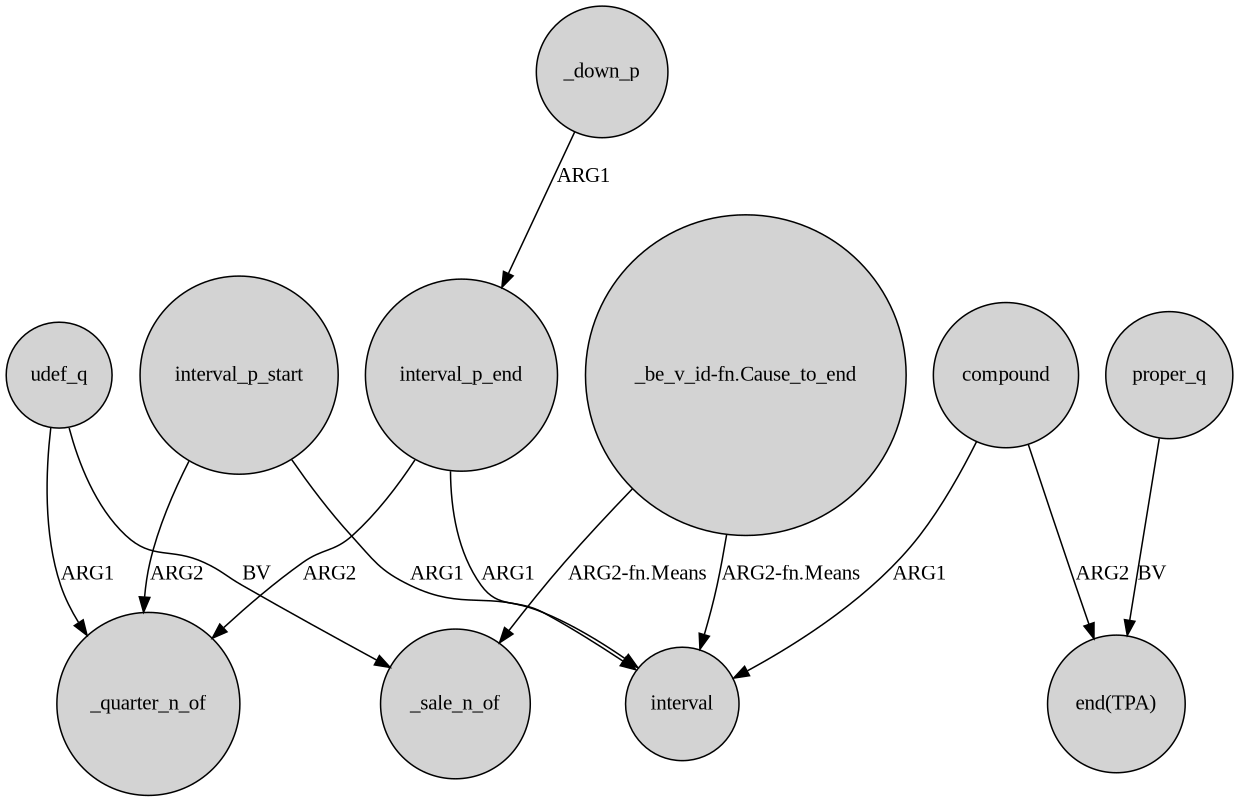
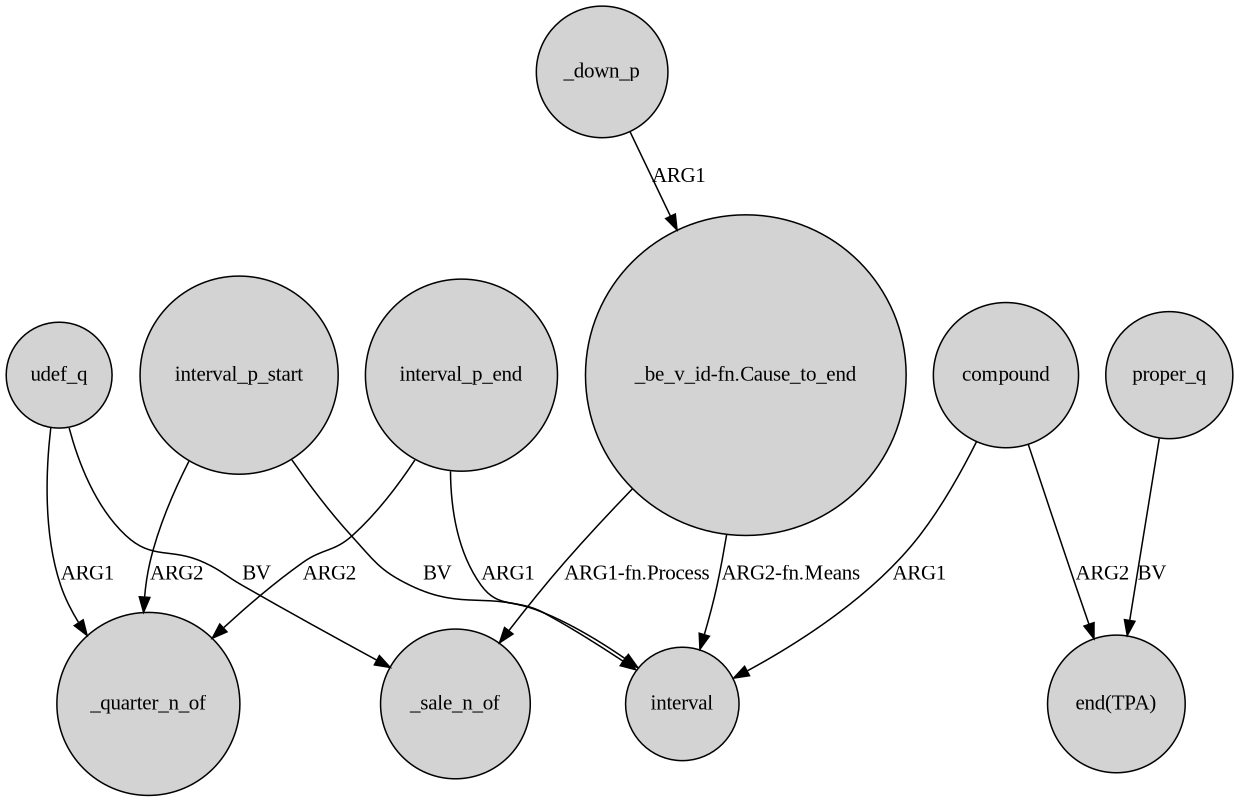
(542, 203) -> (650, 174)
(437, 574) -> (437, 574)
(638, 574) -> (638, 574)
